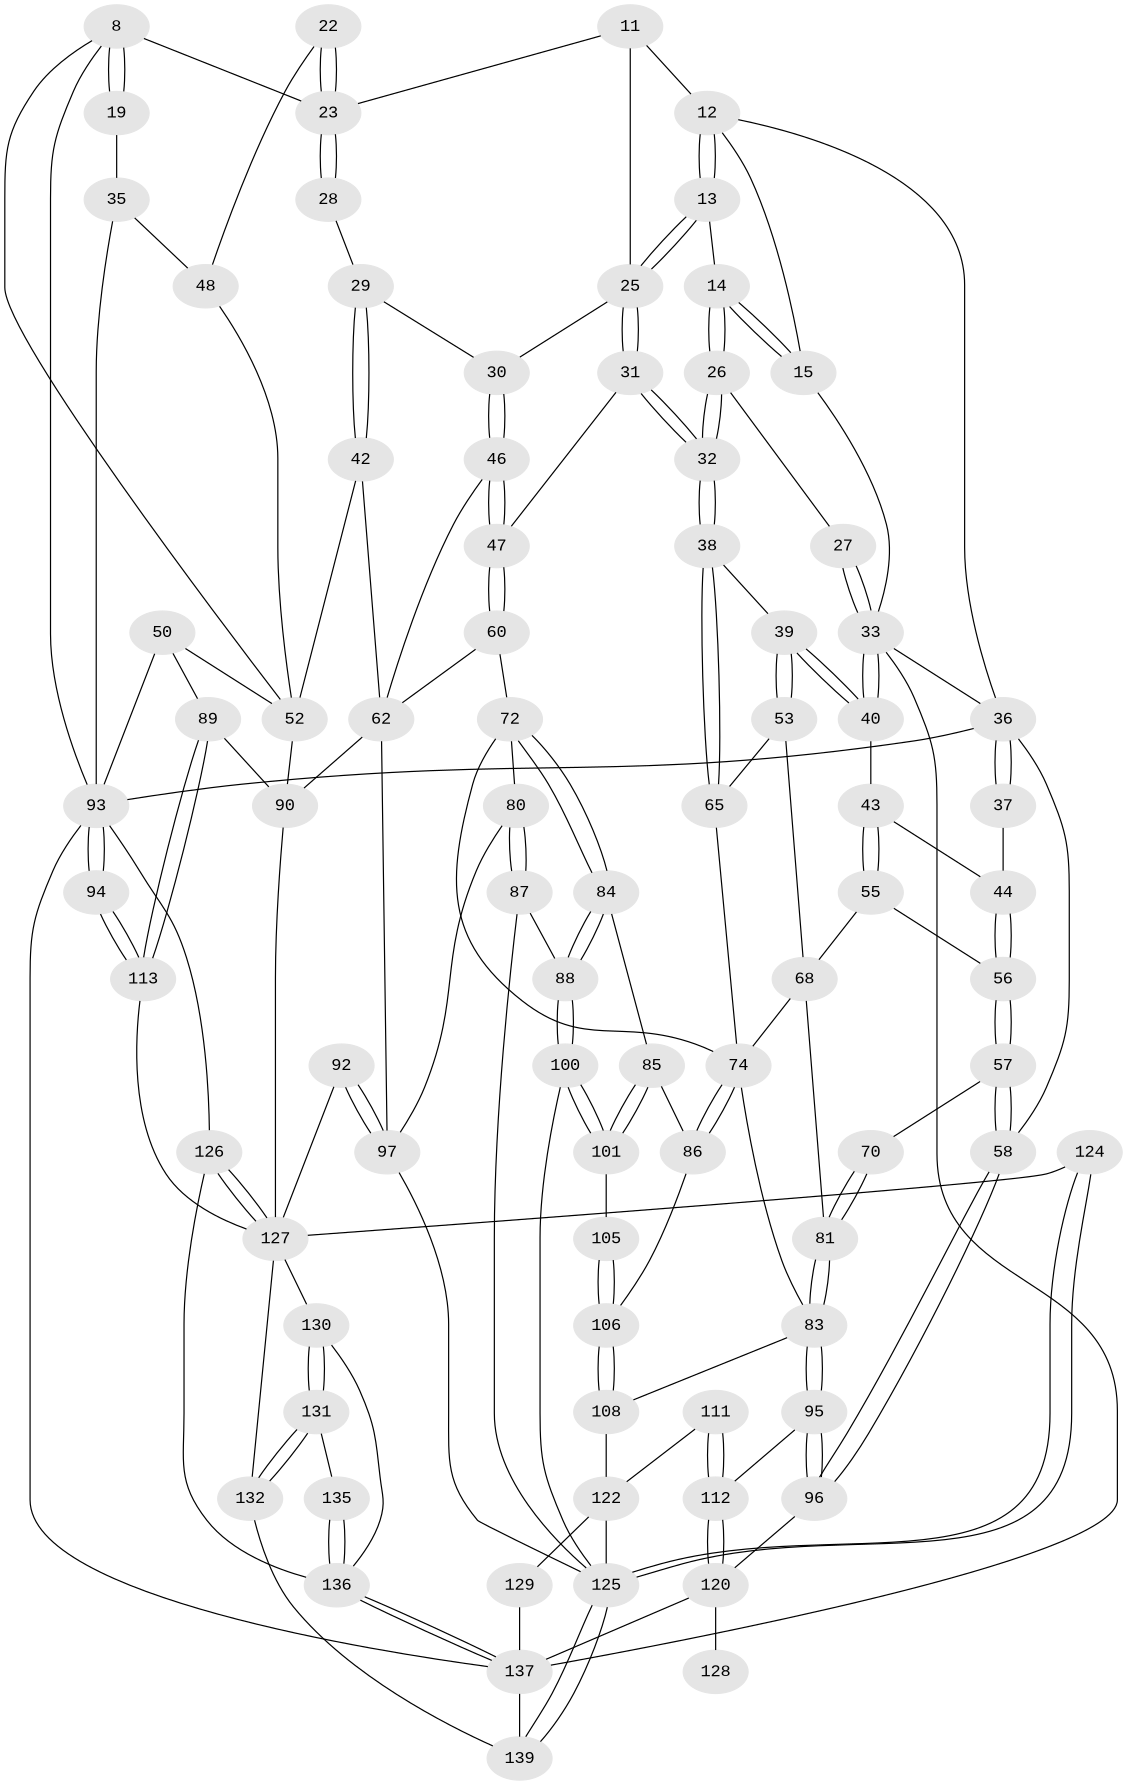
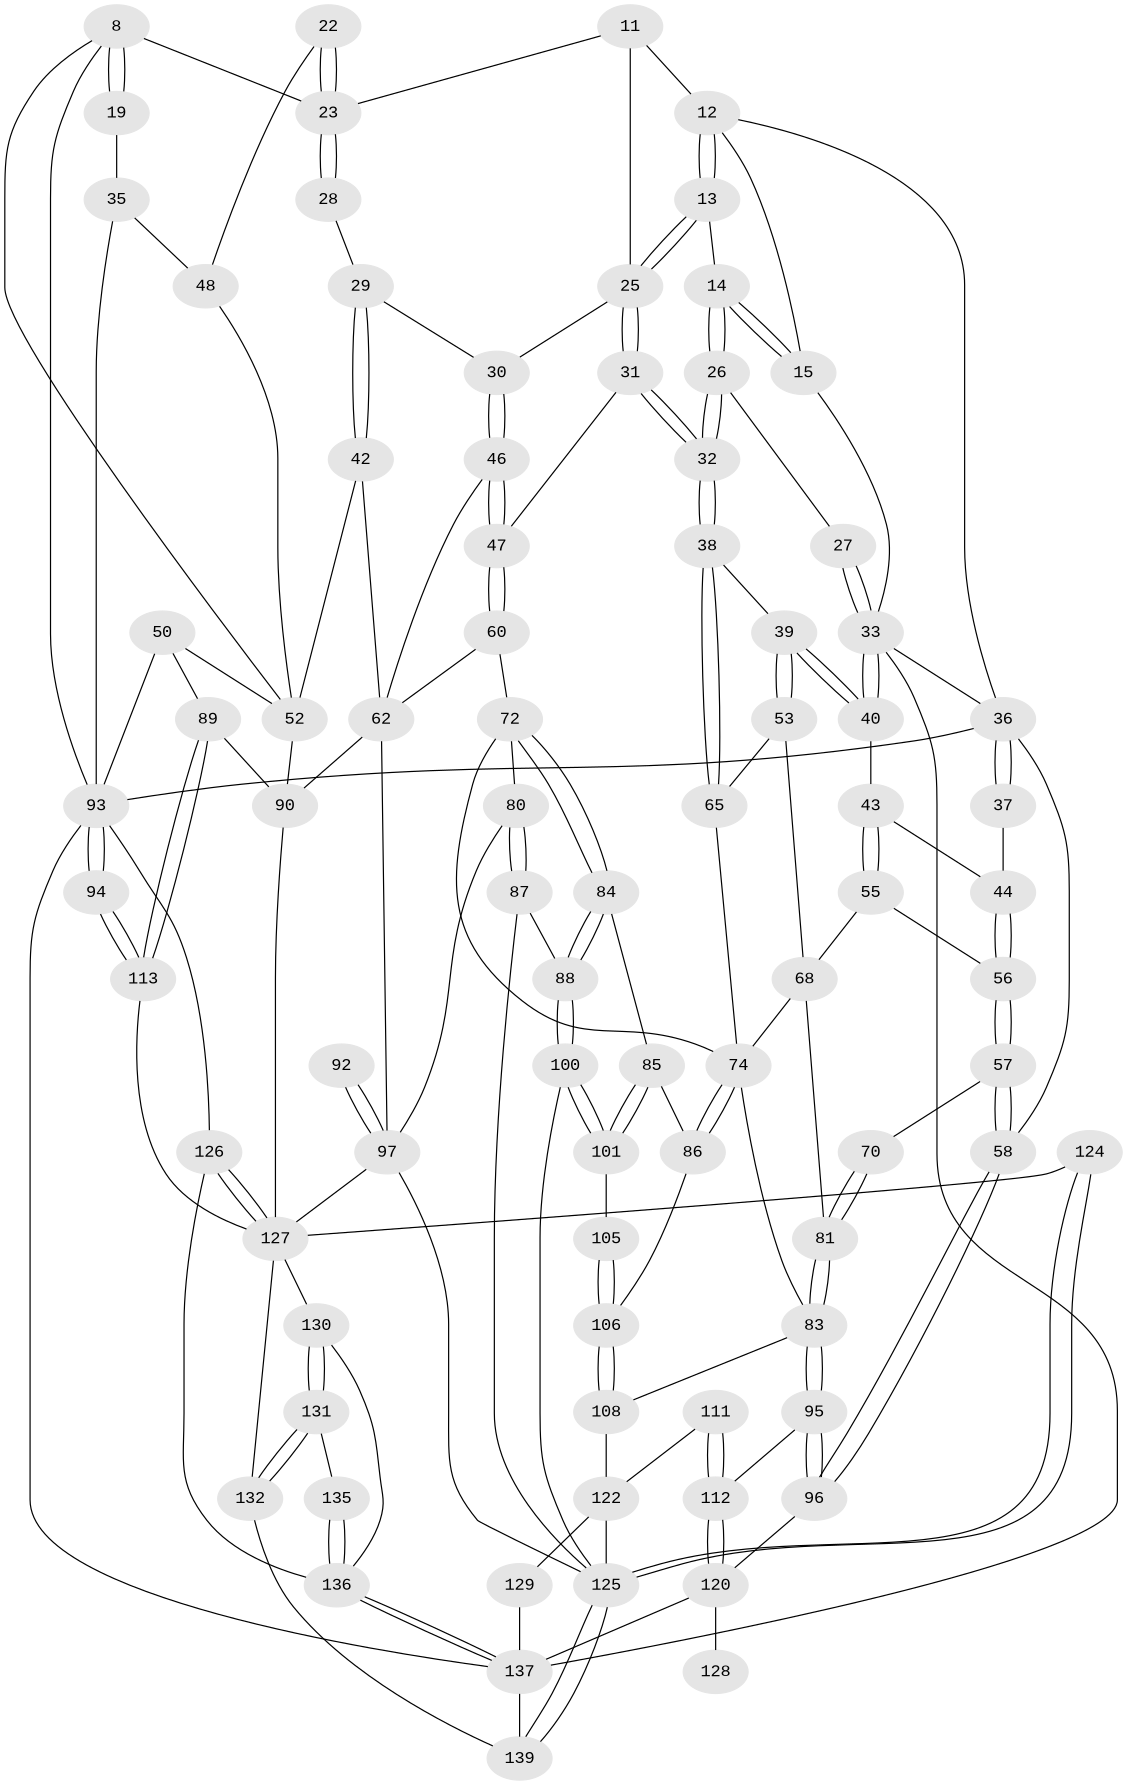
(309, 1152) -> (331, 1196)
